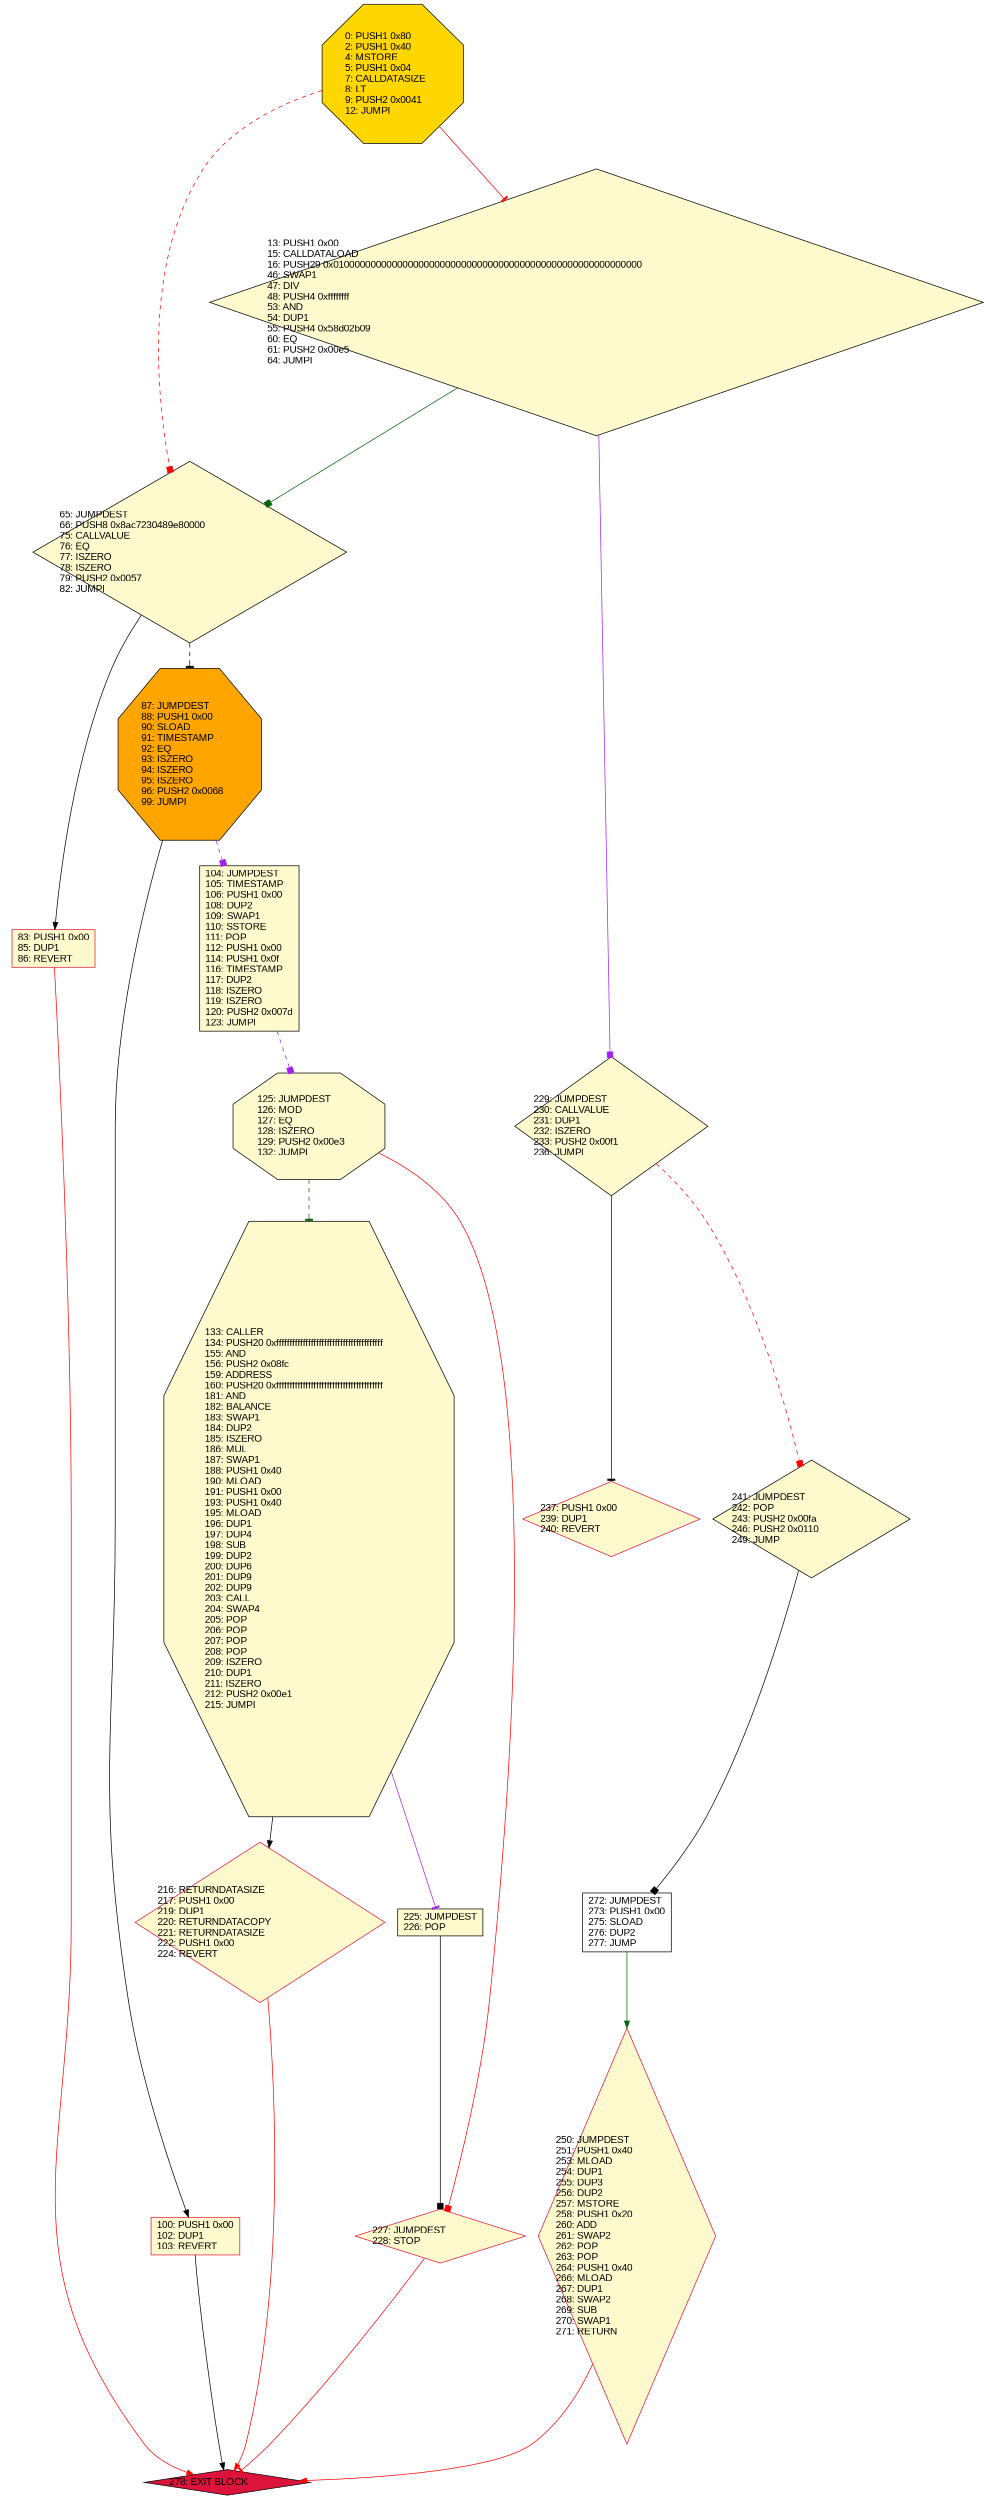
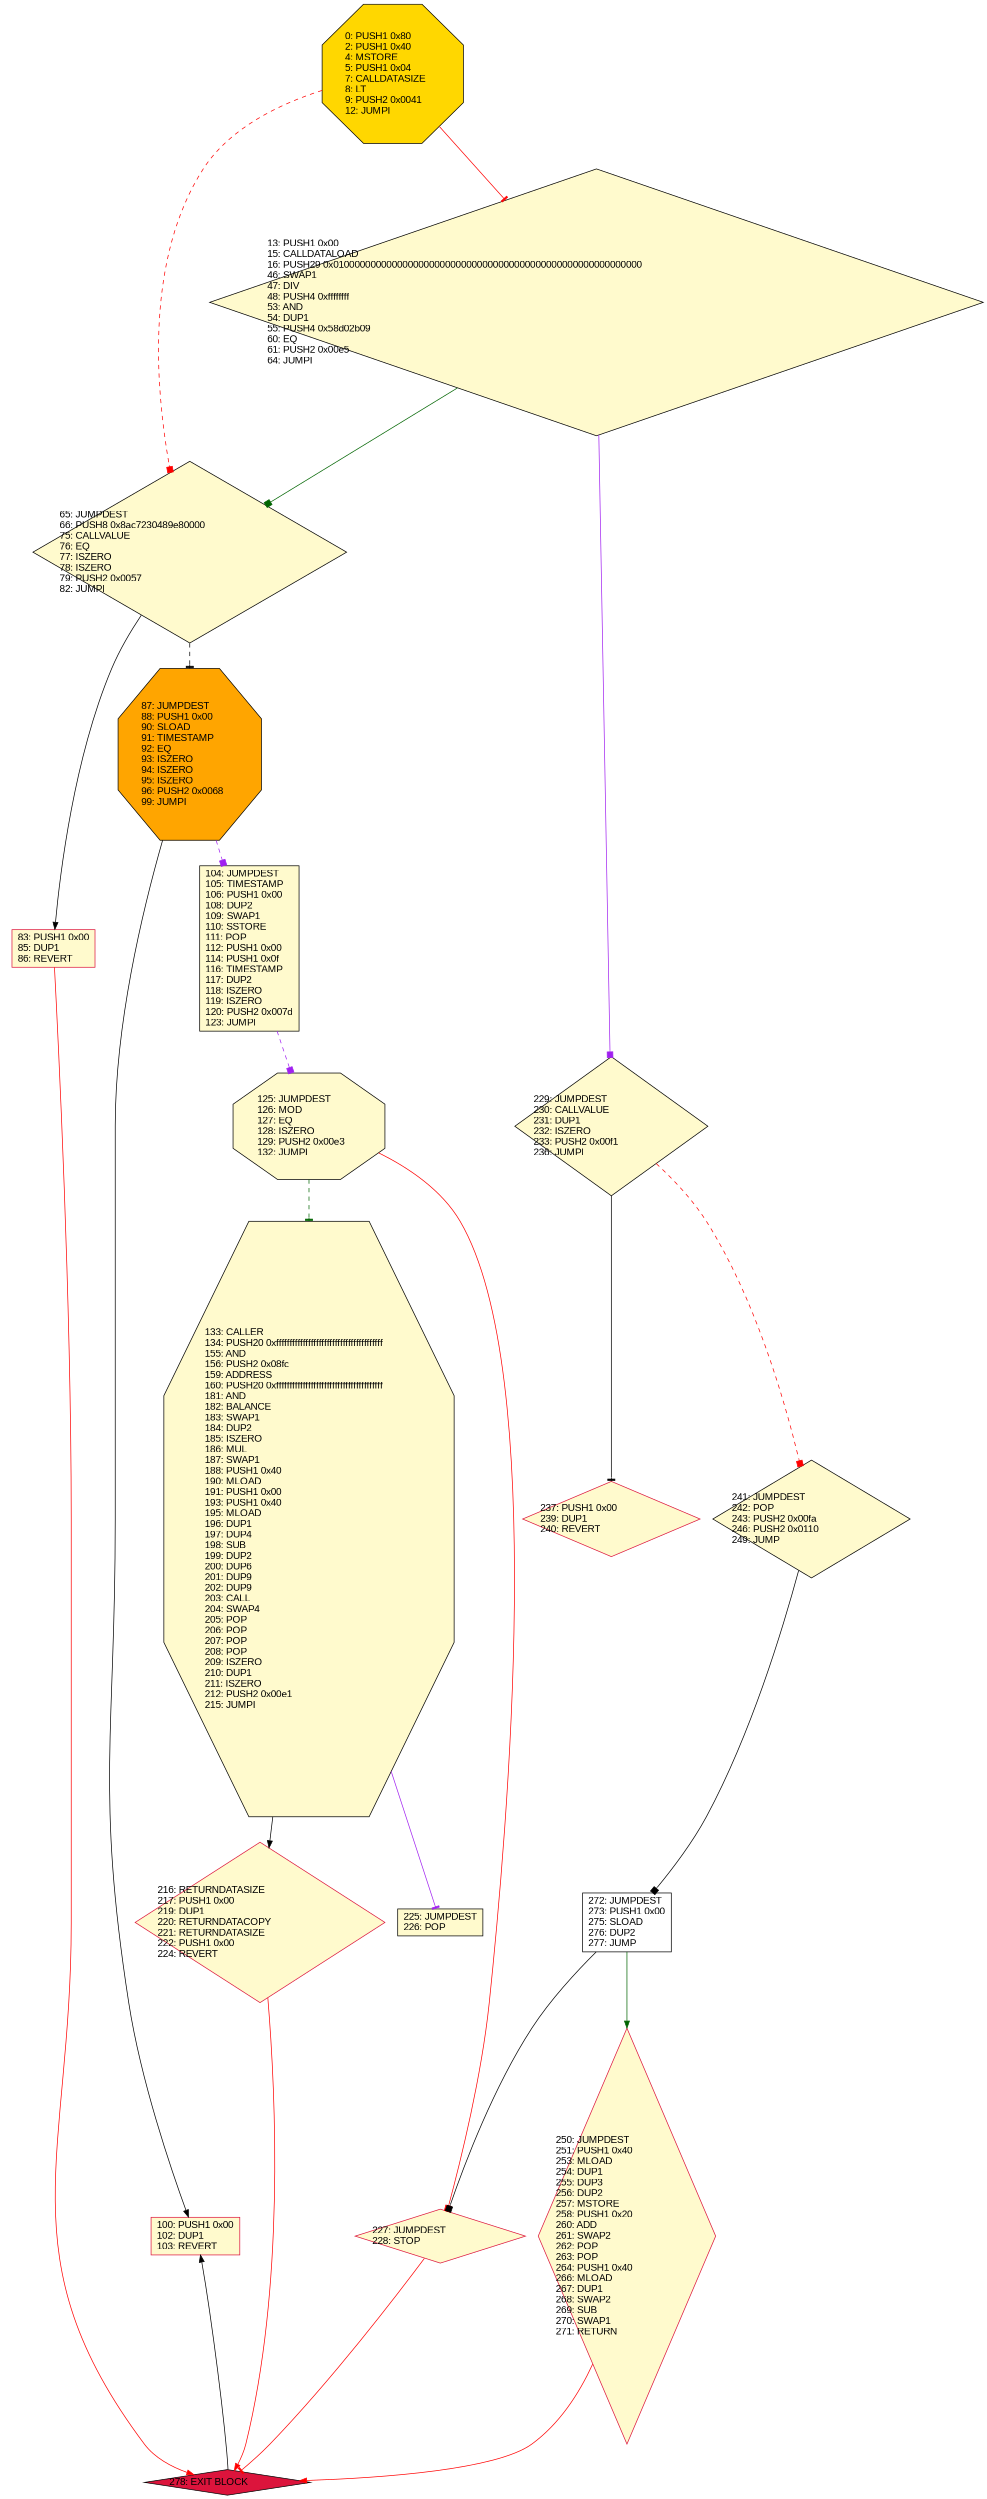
(440, 2069) -> (508, 2069)
(207, 2359) -> (217, 2366)
